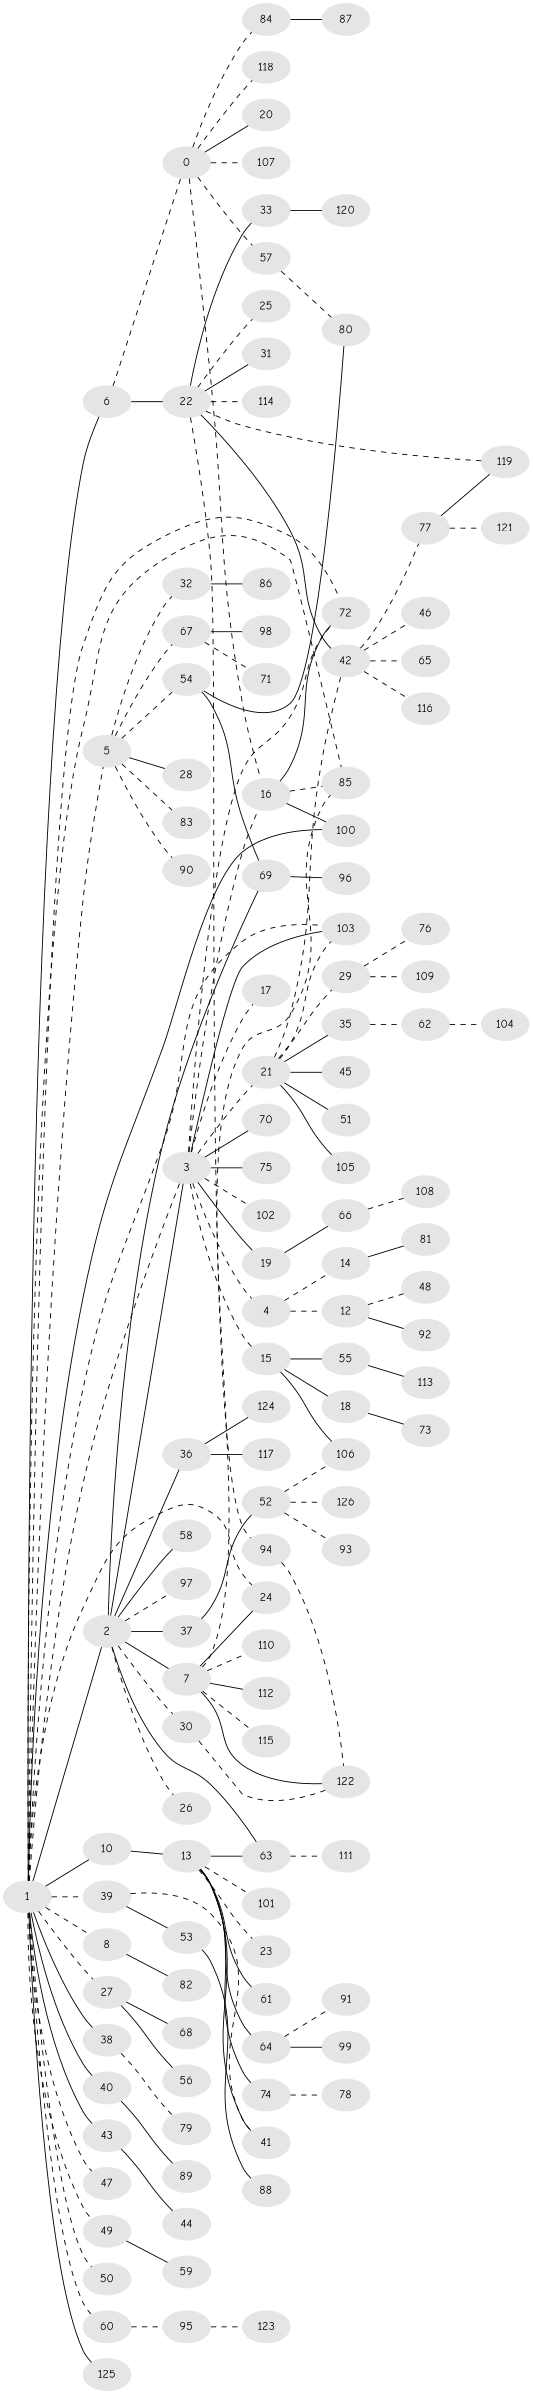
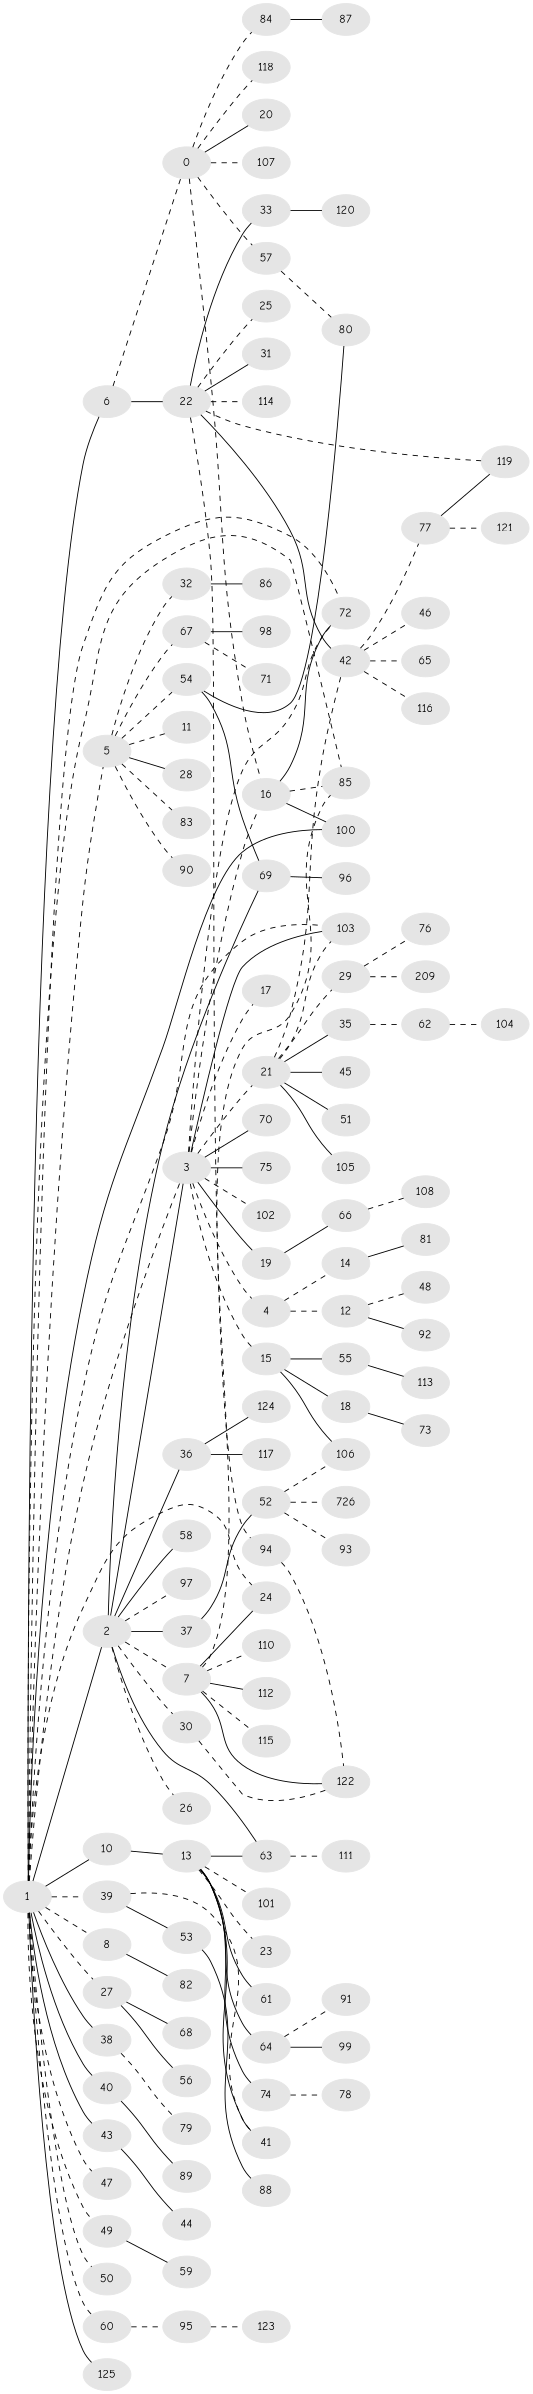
none -> (187, 727)
(426, 977) -> (426, 977)
(346, 1502) -> (346, 1502)
(147, 1655) -> (147, 1655)
